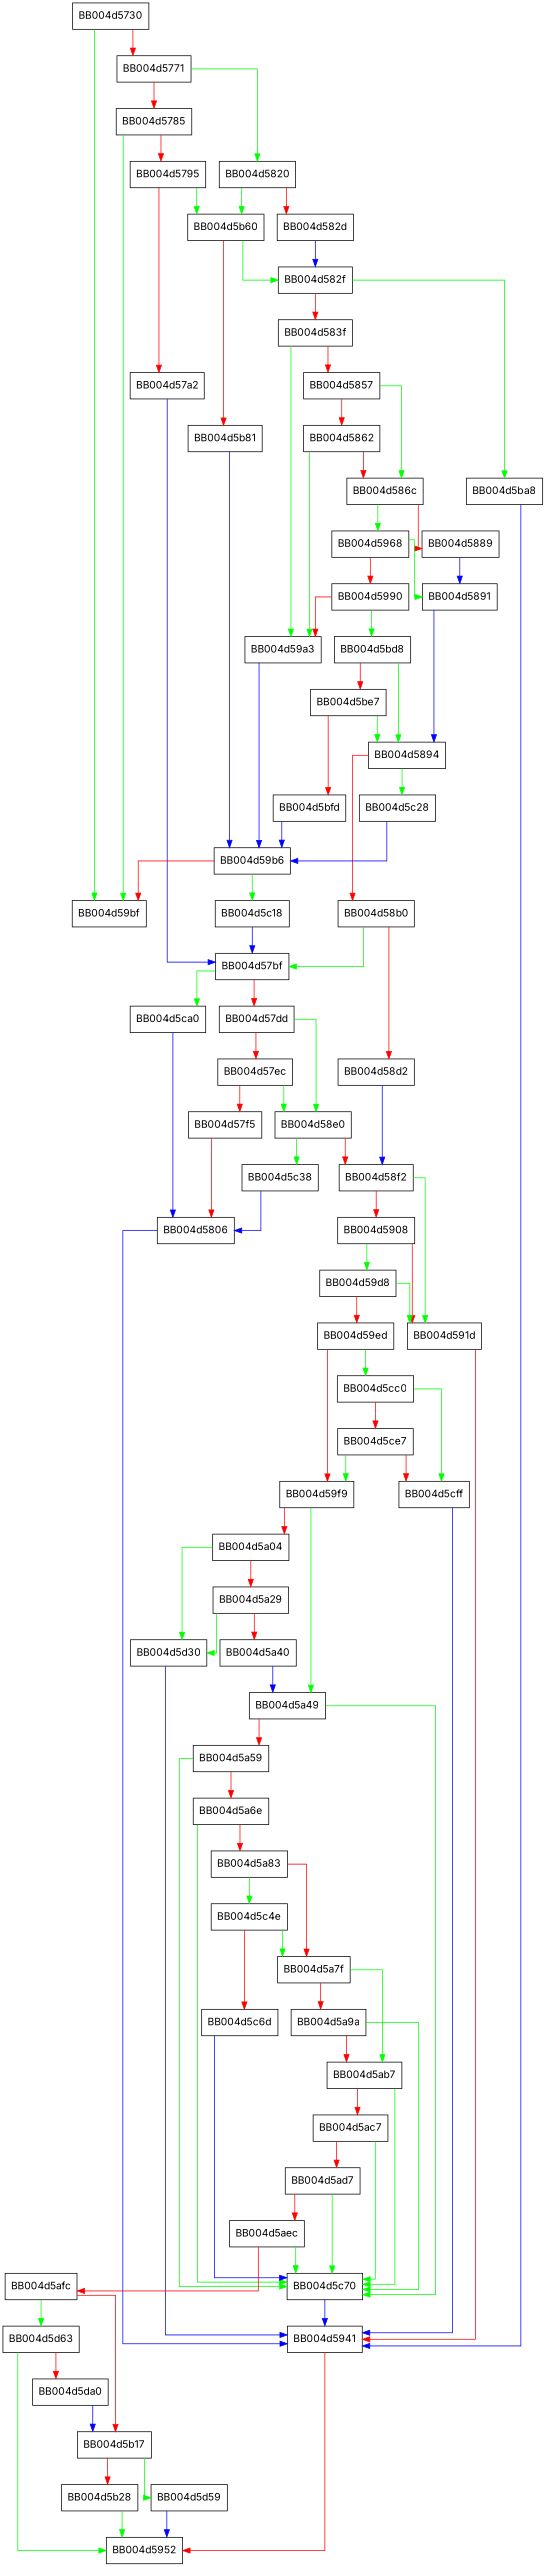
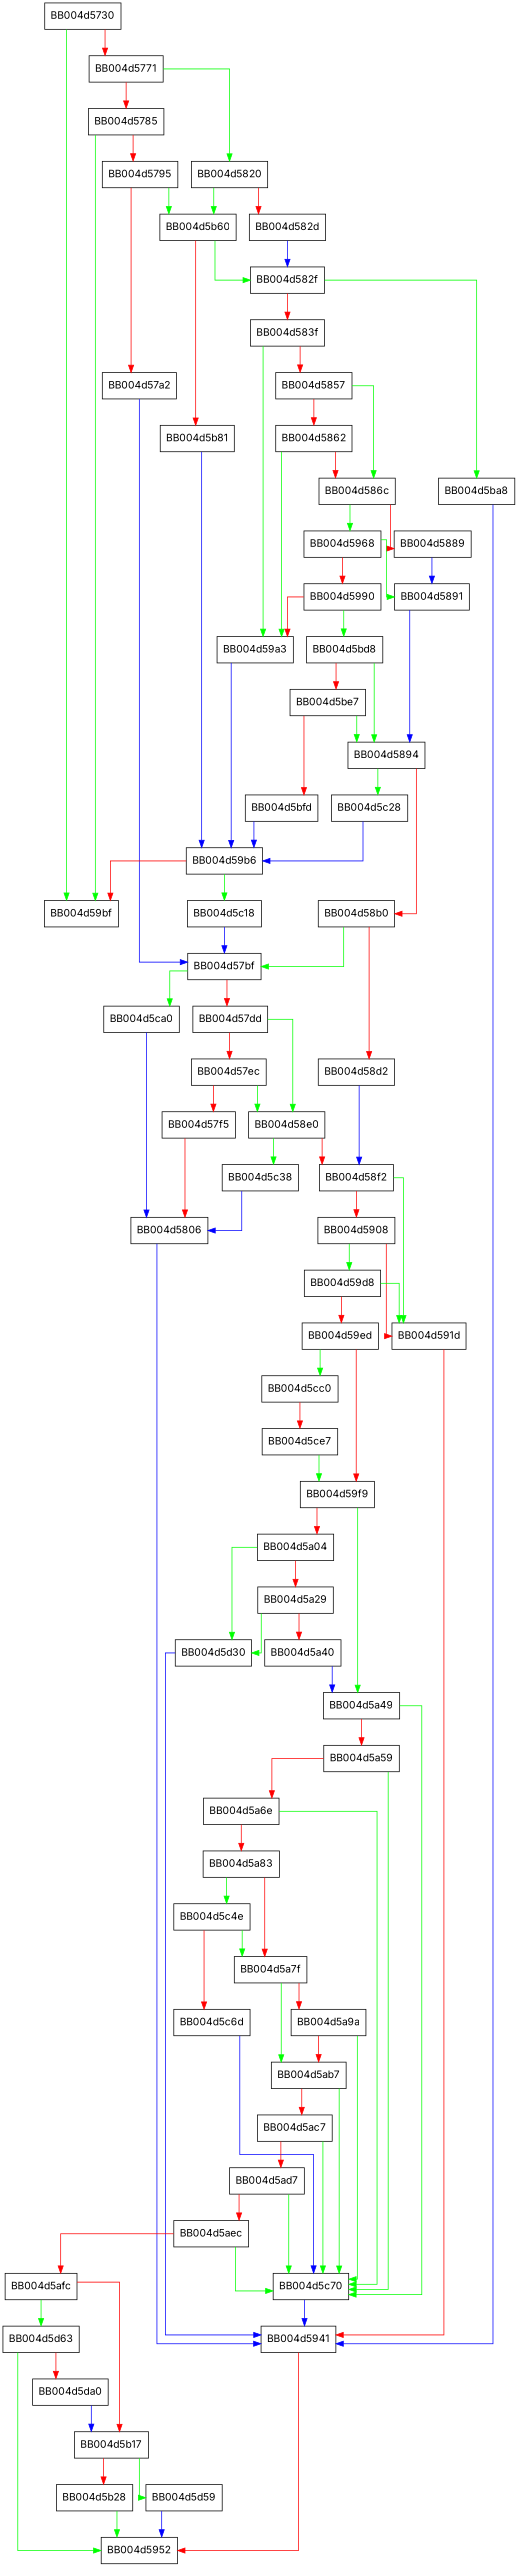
(434, 1495) -> none
